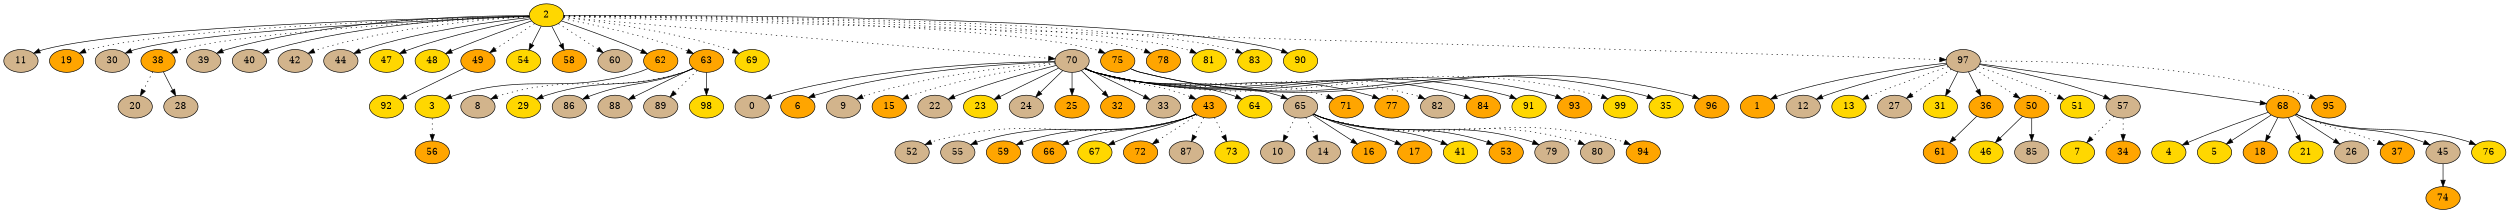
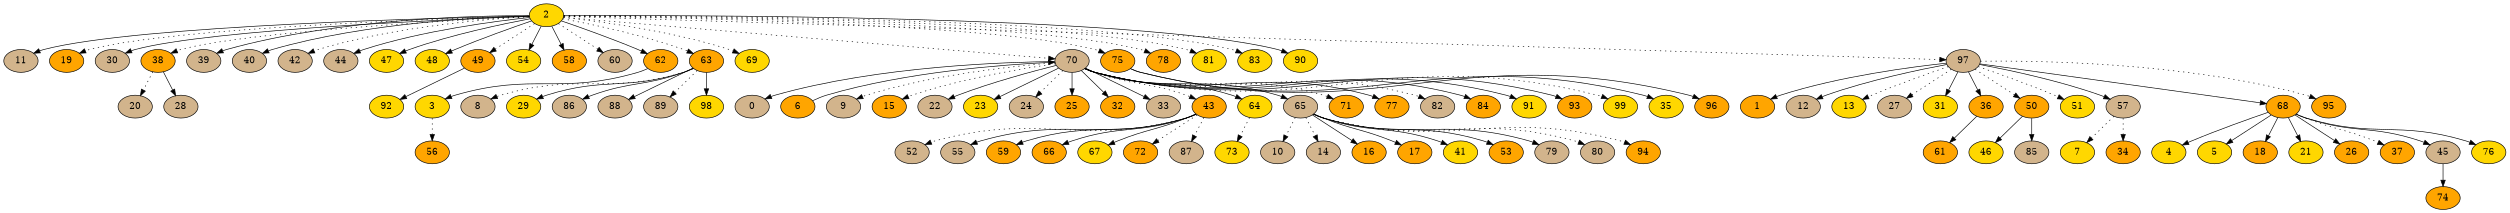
(934, 72) -> (929, 74)
(1052, 82) -> (1052, 82)
(1219, 127) -> (1245, 127)
(2352, 152) -> (2352, 152)
